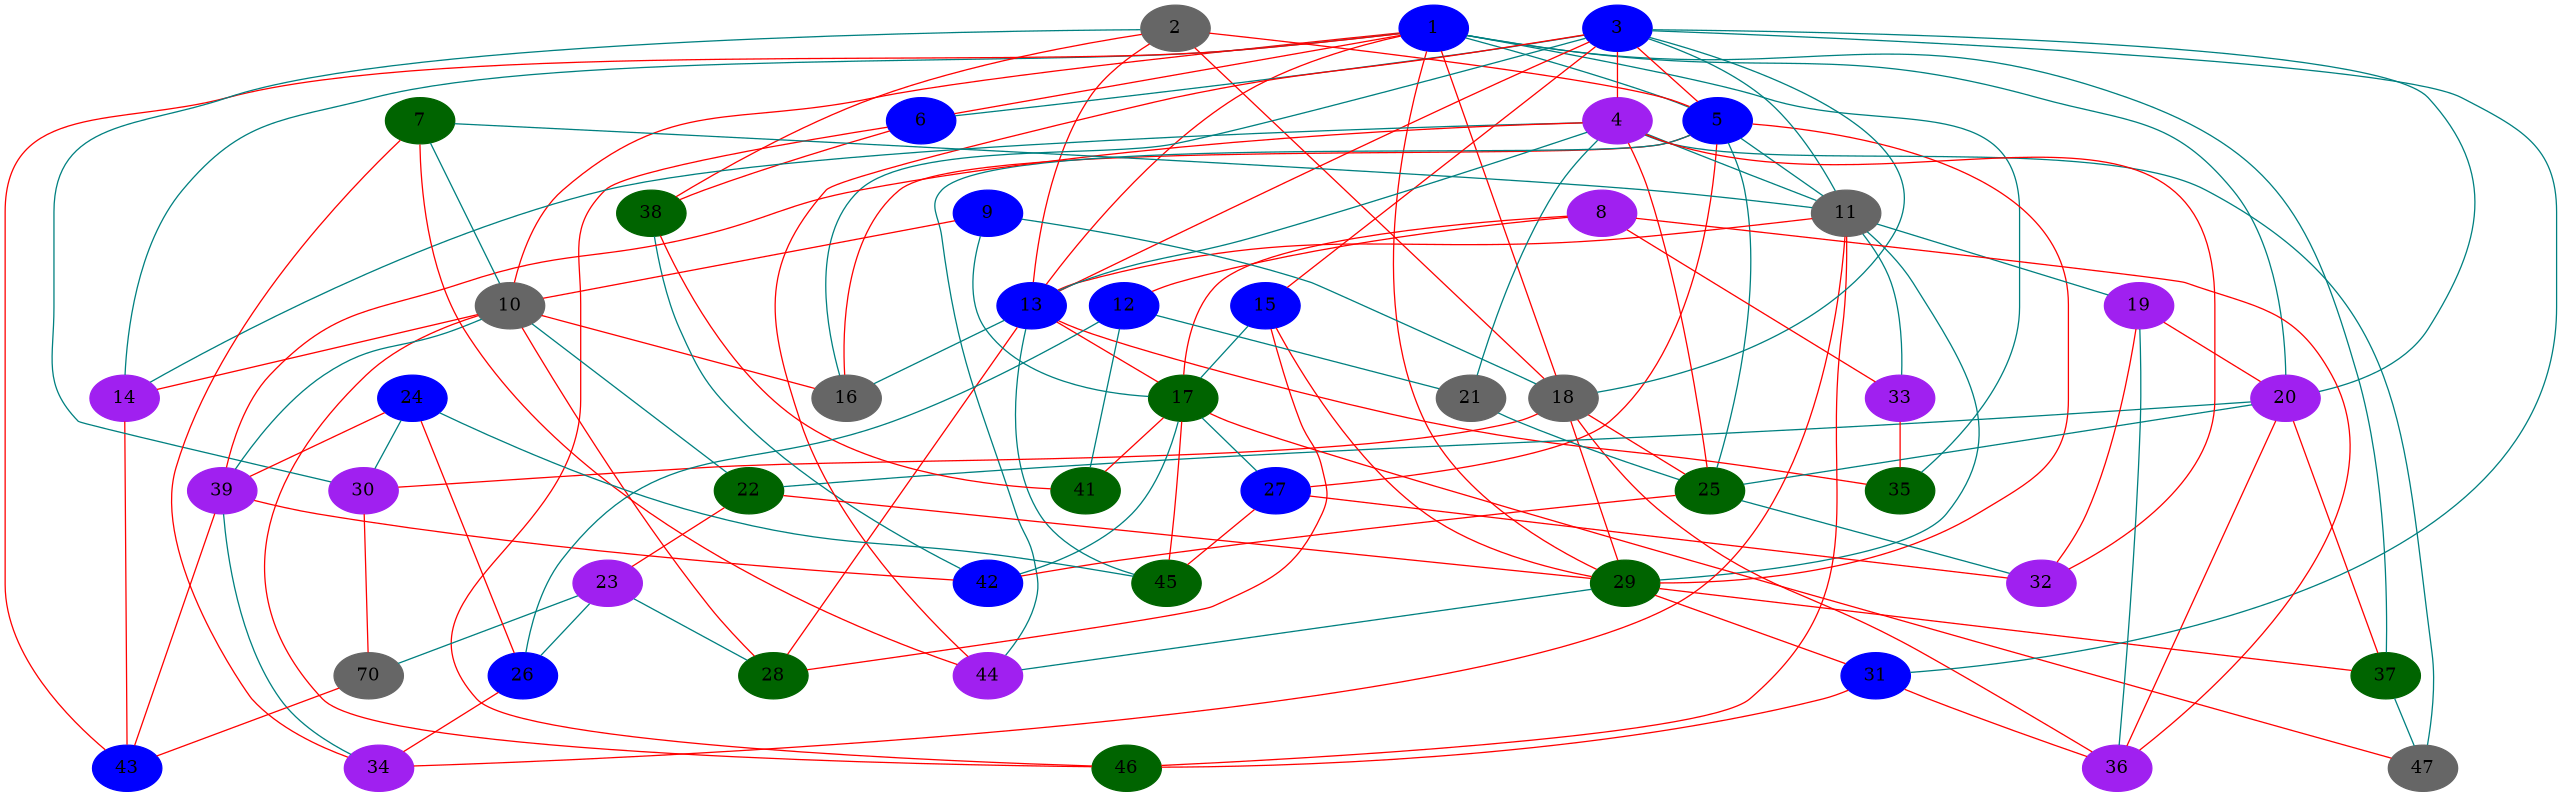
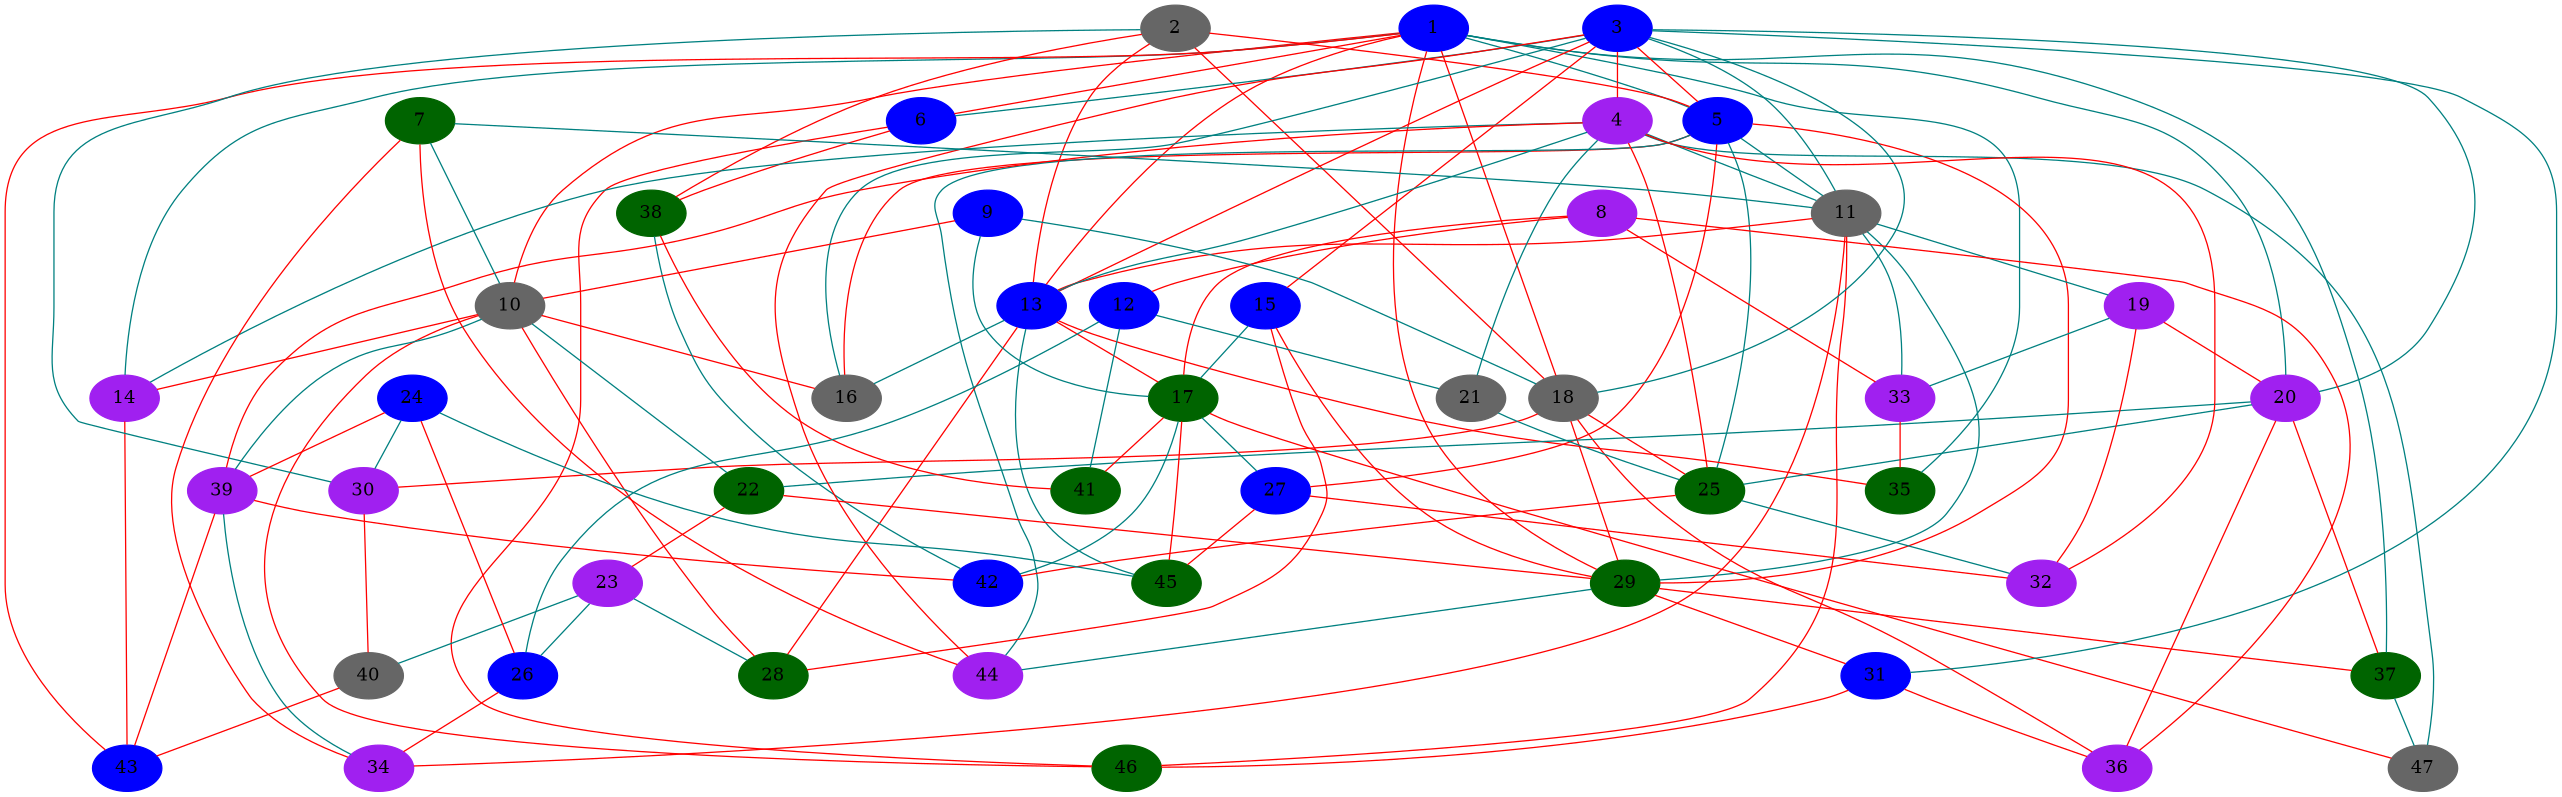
(2135, 537) -> (2019, 352)
(369, 676) -> (369, 676)
